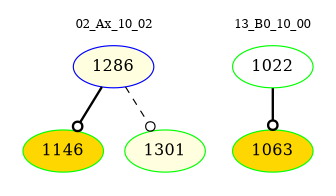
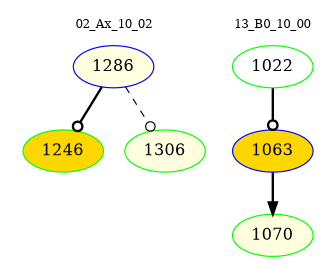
(63, 151) -> (63, 151)
(165, 151) -> (165, 151)
(273, 151) -> (273, 151)
none -> (273, 235)
